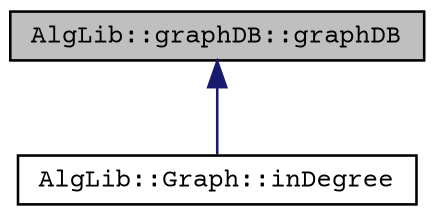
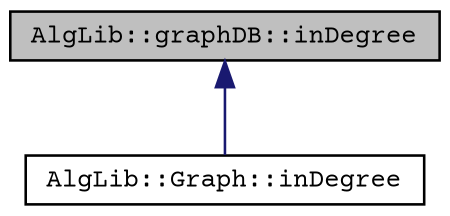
(217, 36) -> (225, 36)
